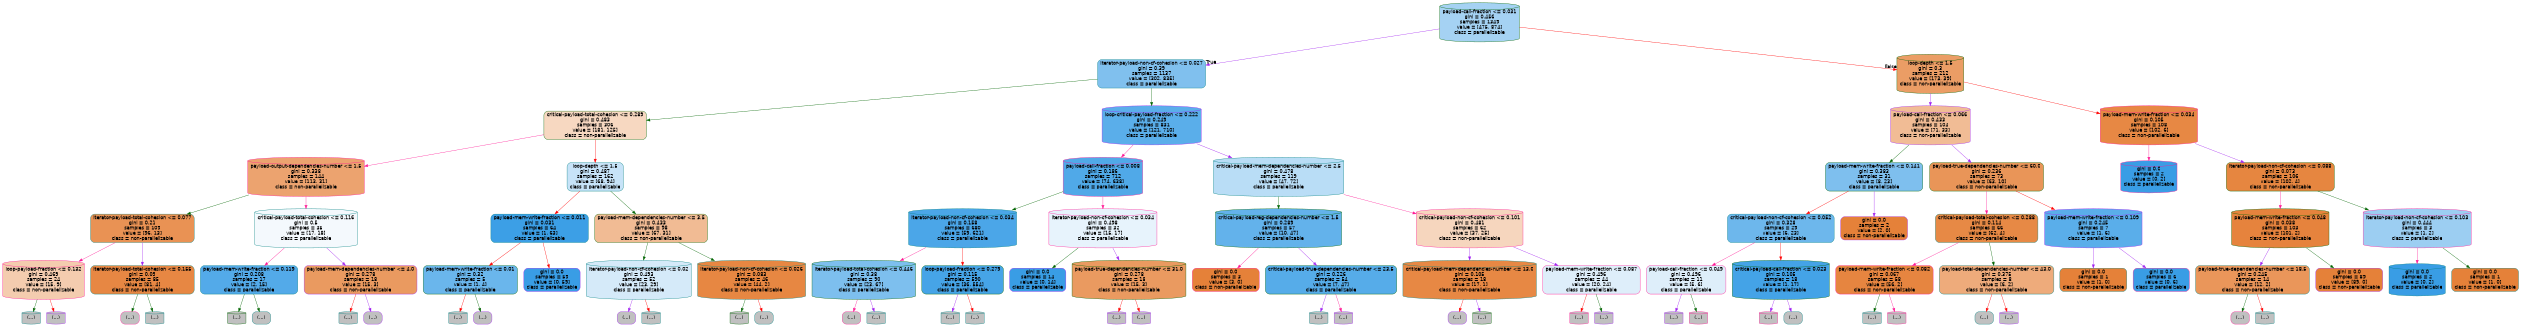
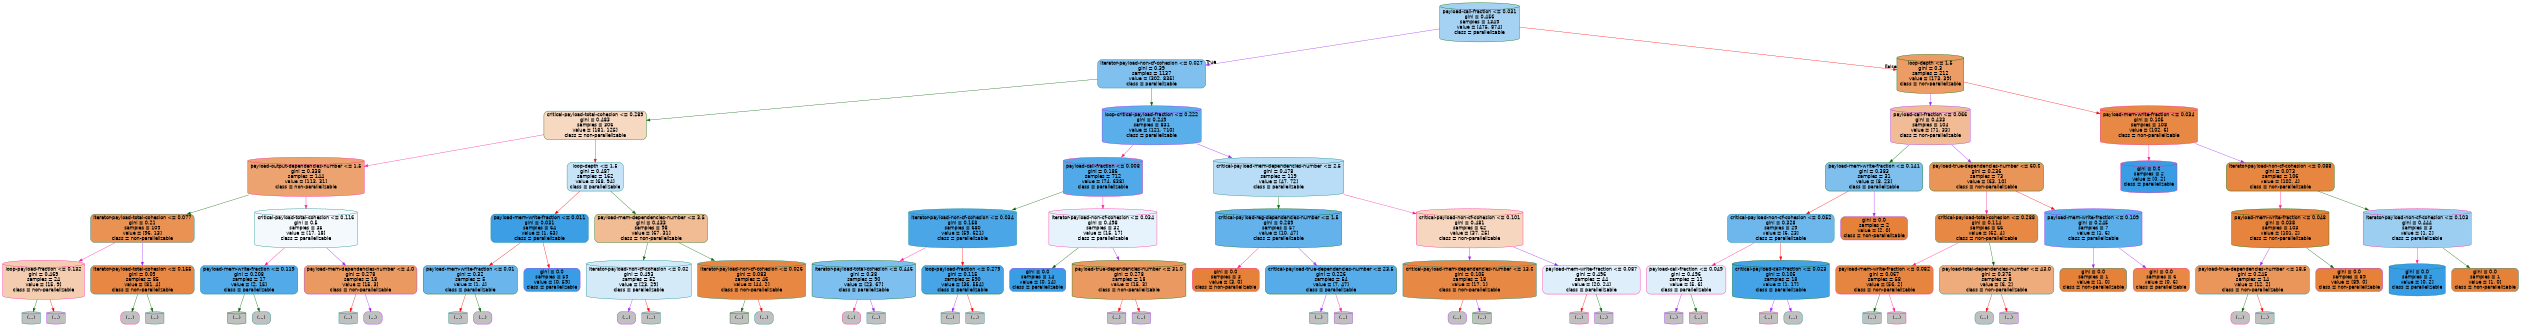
(2161, 280) -> (2161, 280)
